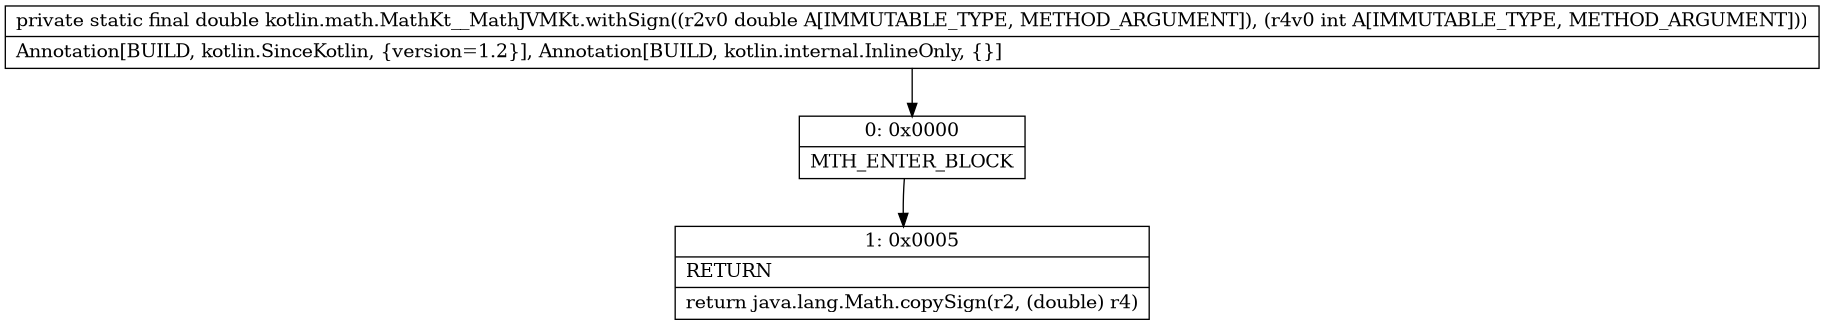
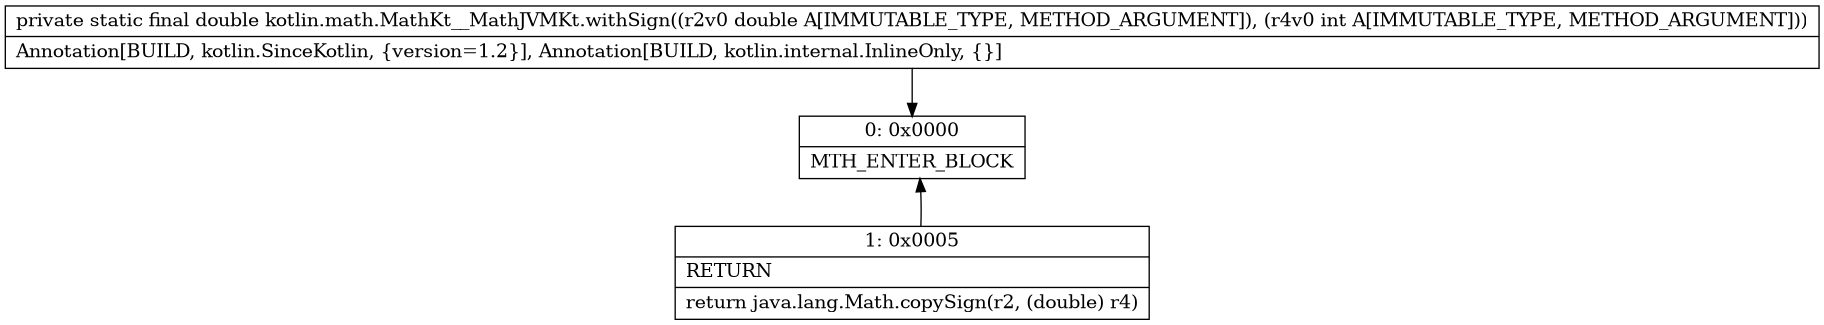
(903, 196) -> (921, 209)
